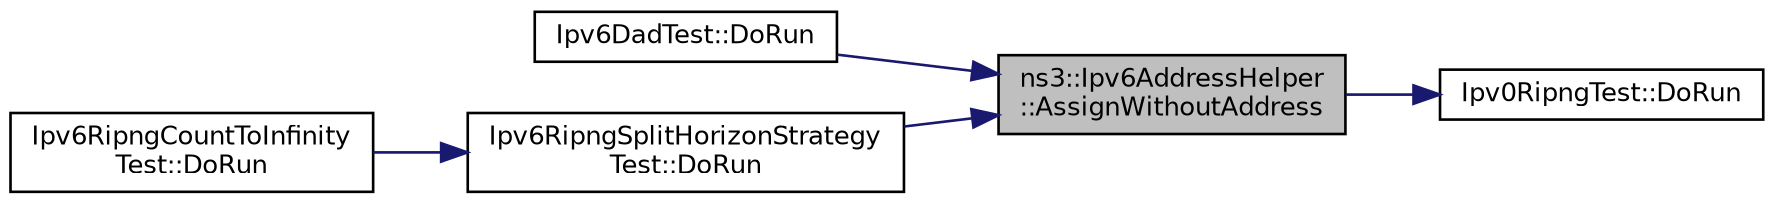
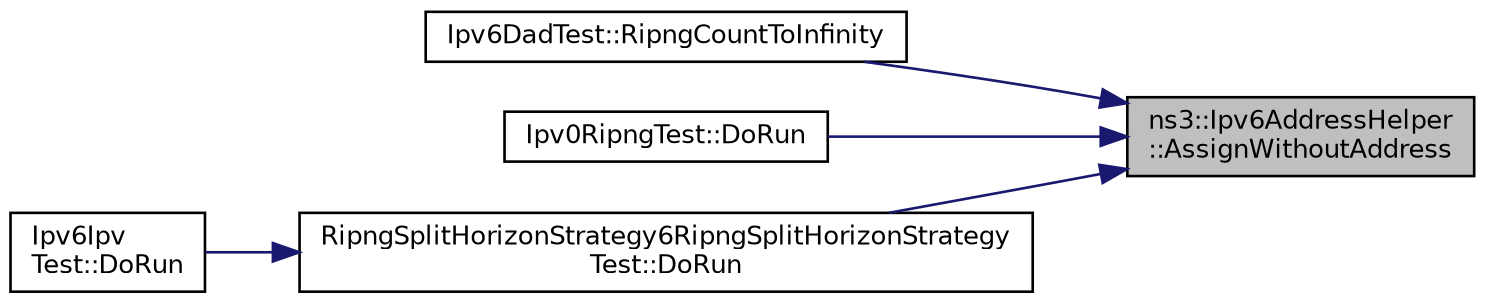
(686, 37) -> (666, 37)
(1380, 95) -> (964, 137)
(192, 152) -> (108, 252)
(686, 152) -> (666, 252)
